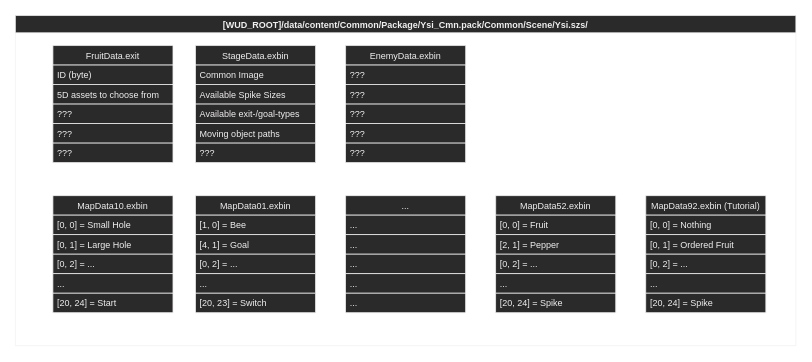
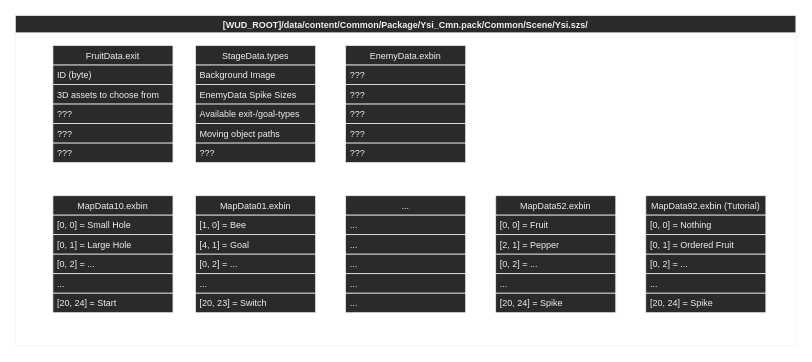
(255, 56) -> (255, 56)
(229, 75) -> (239, 75)
(113, 95) -> (113, 95)
(244, 95) -> (248, 95)
